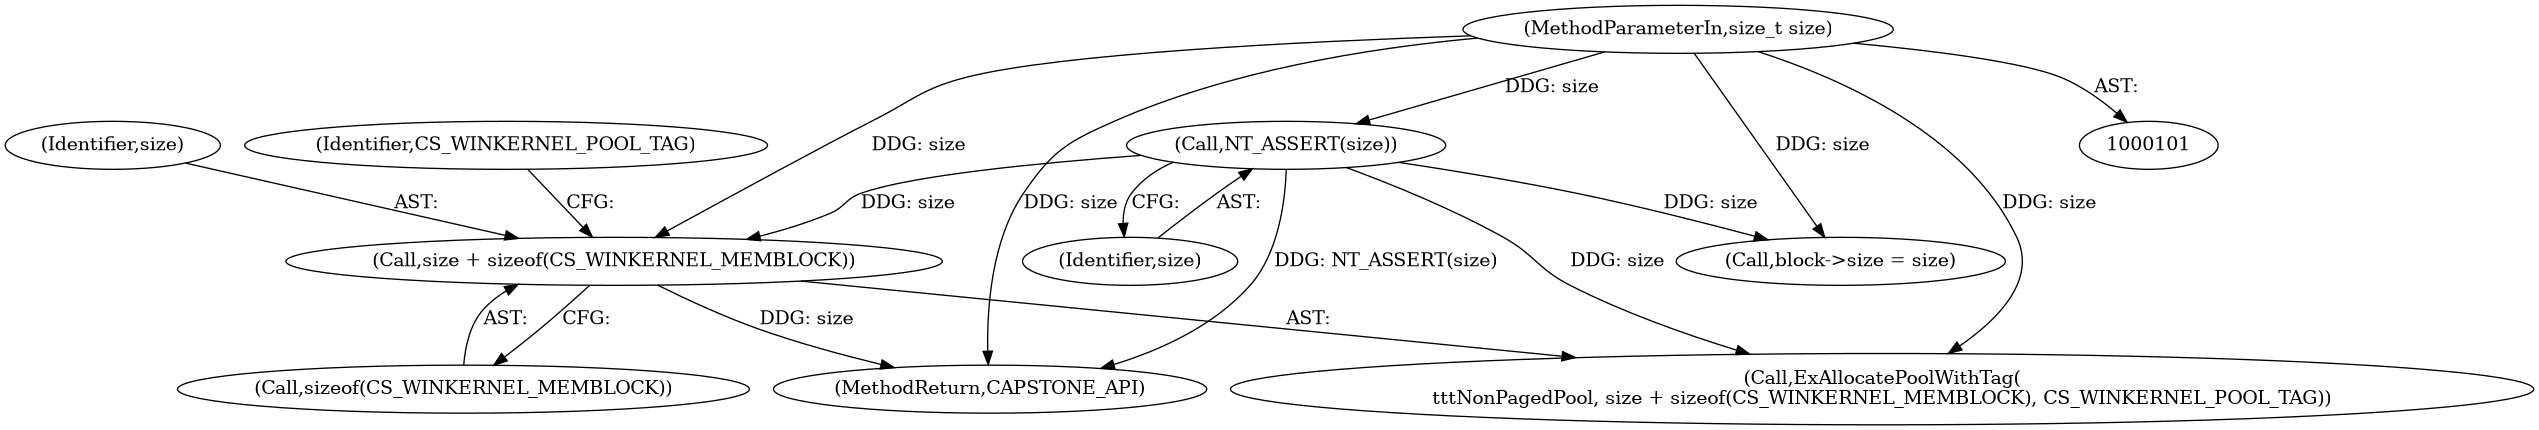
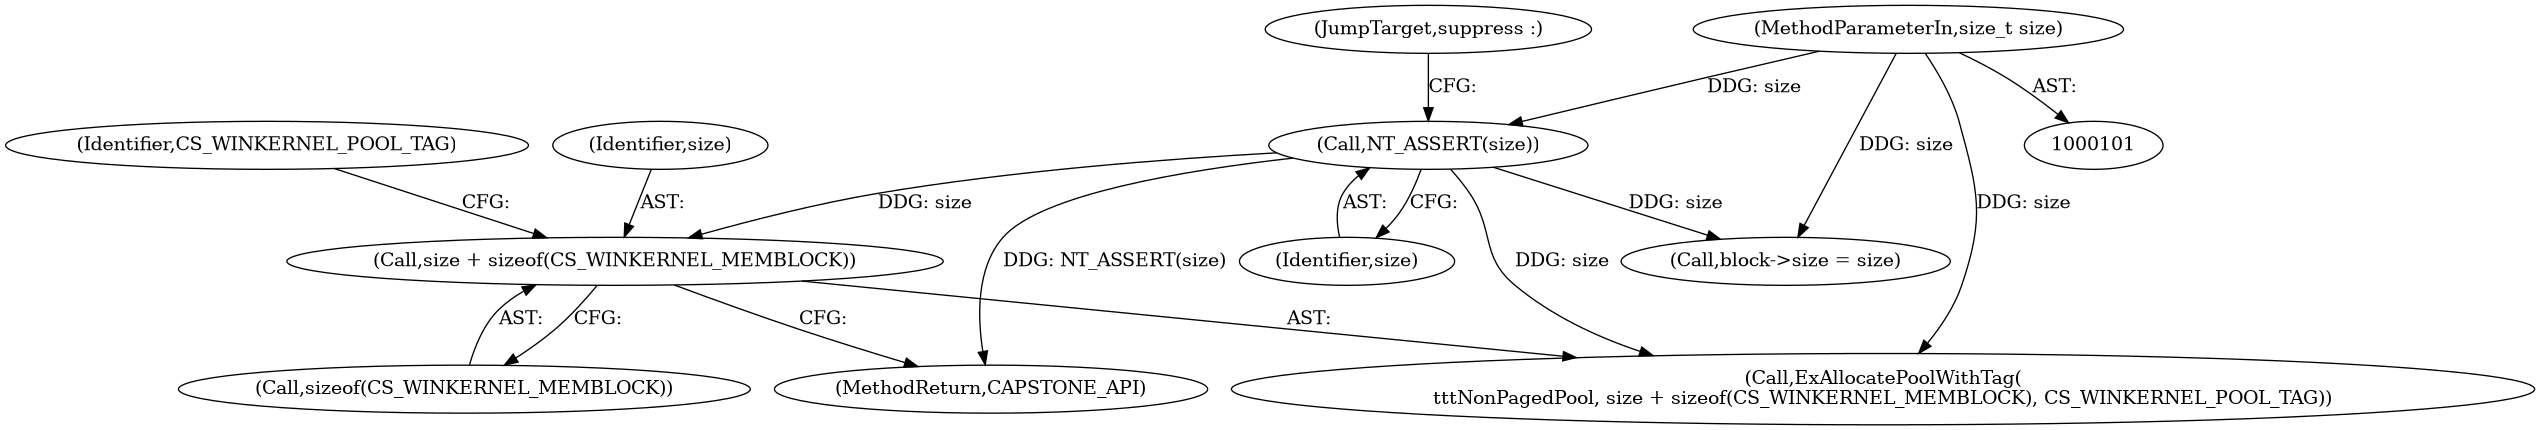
none -> (1428, 29)
(1050, 63) -> none
(1157, 104) -> none
(807, 319) -> (826, 319)
